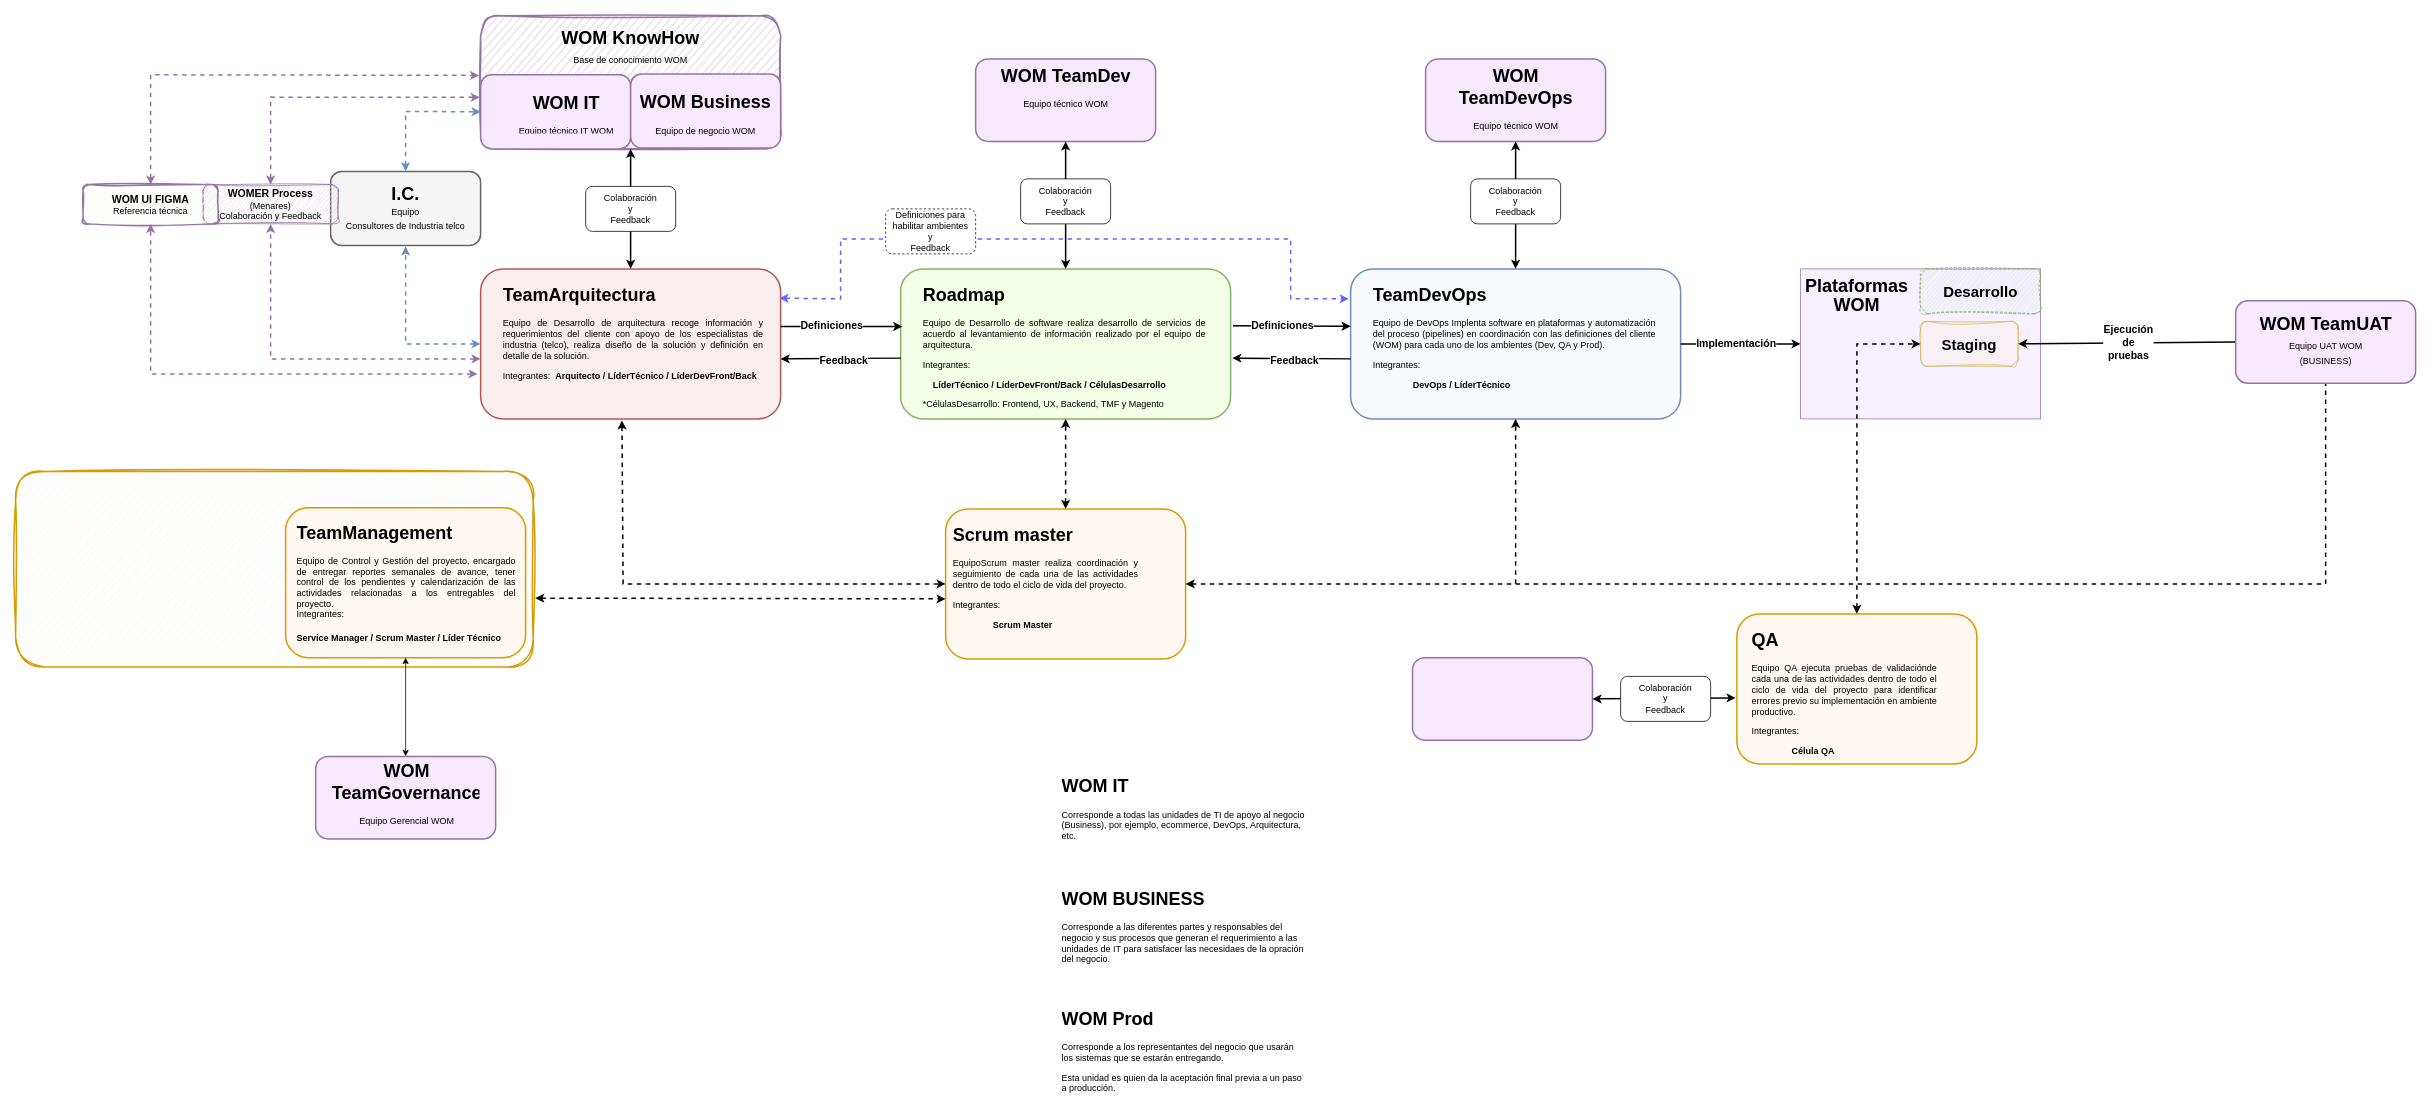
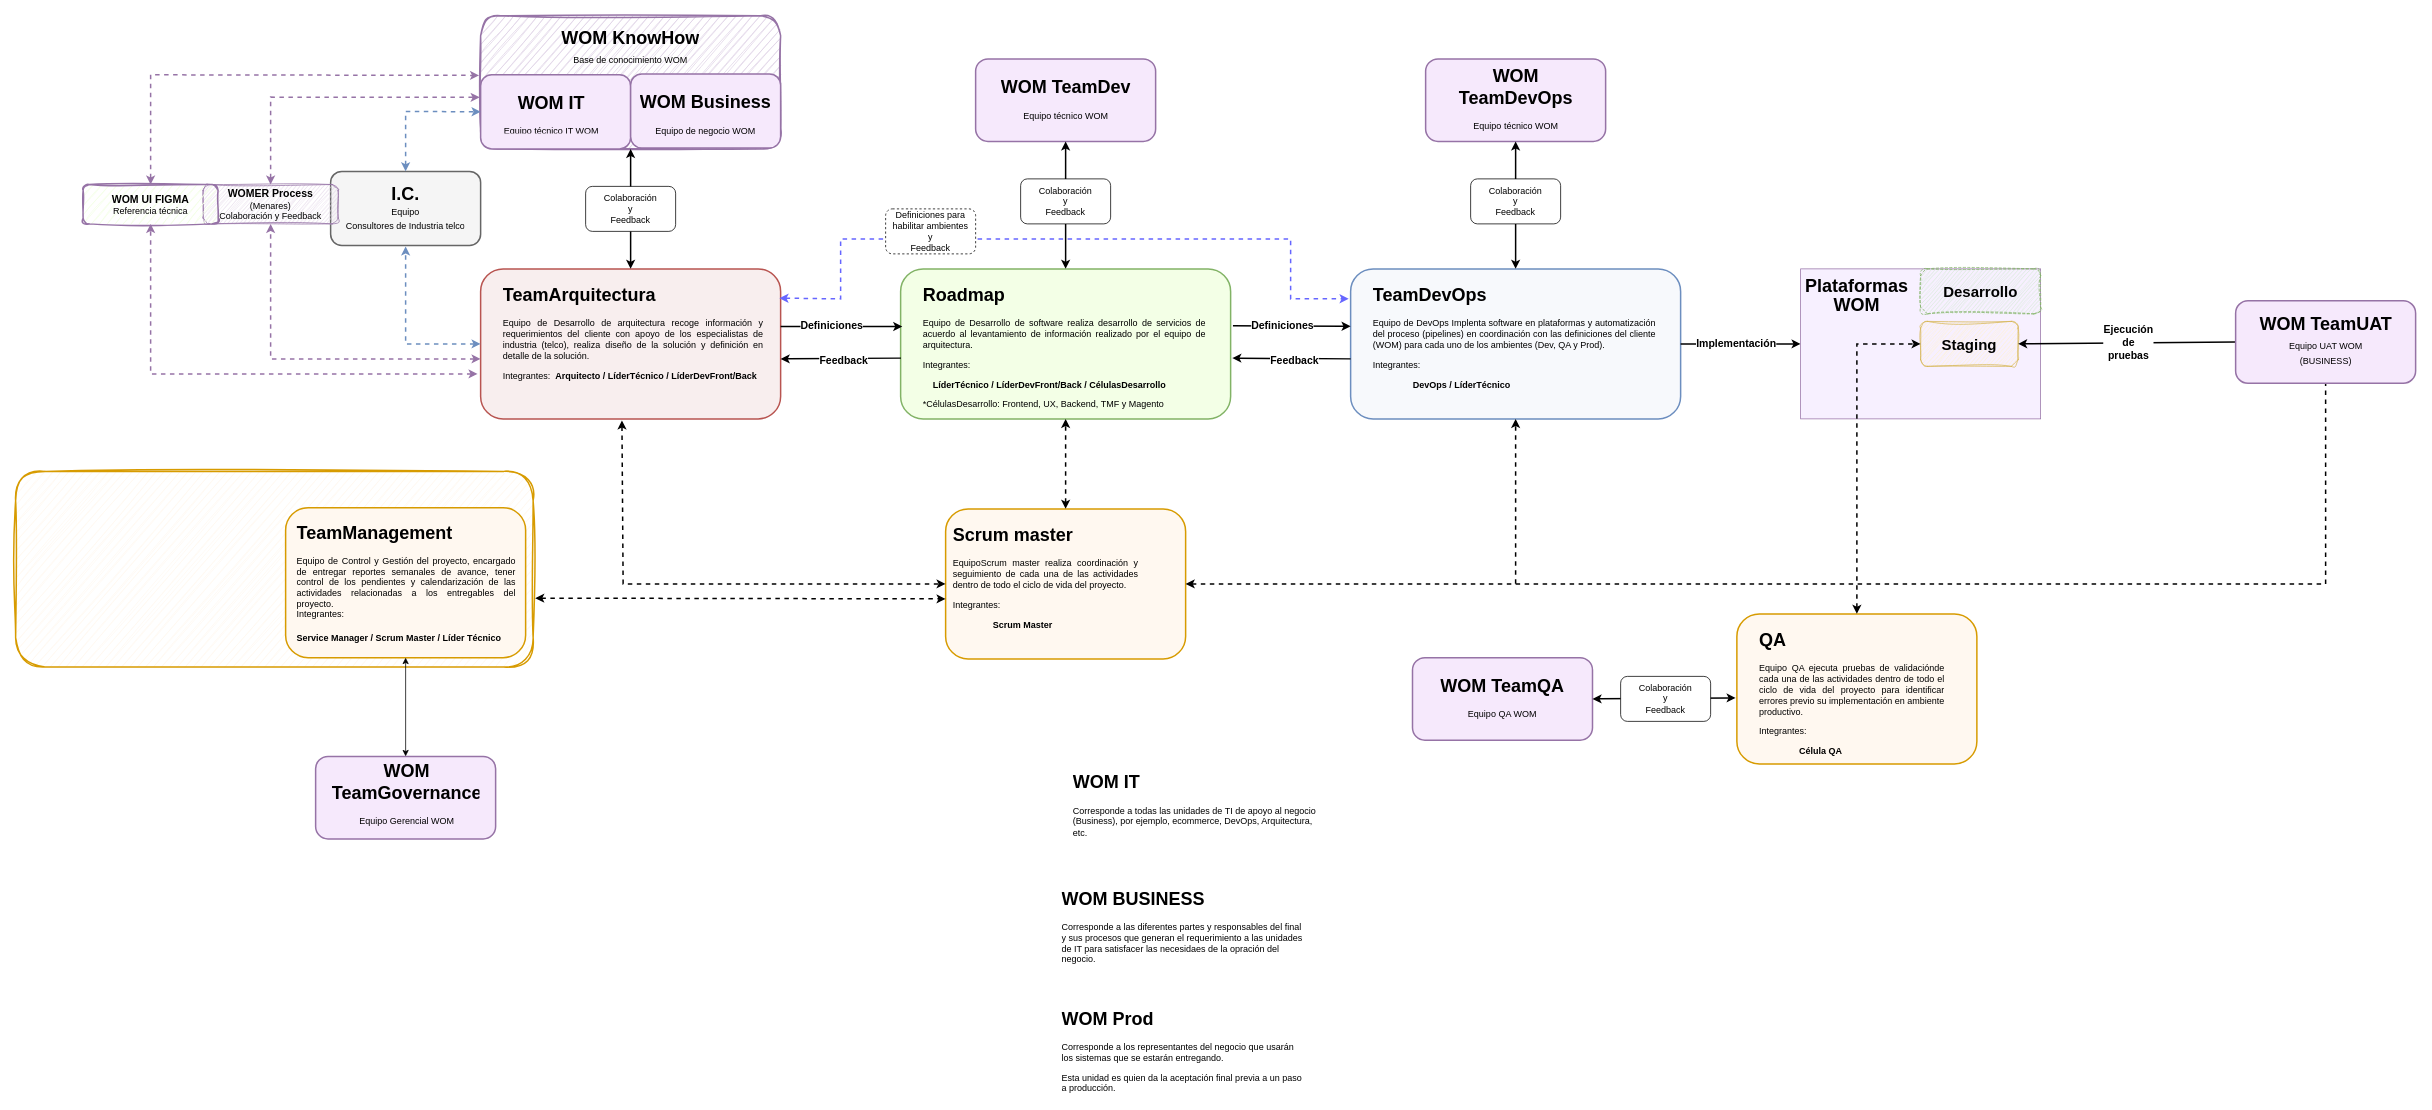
(1065, 92) -> (1065, 103)
(566, 111) -> (551, 111)
(1844, 691) -> (1851, 691)
none -> (1502, 702)
(1184, 816) -> (1195, 813)
(1184, 903) -> (1184, 903)
